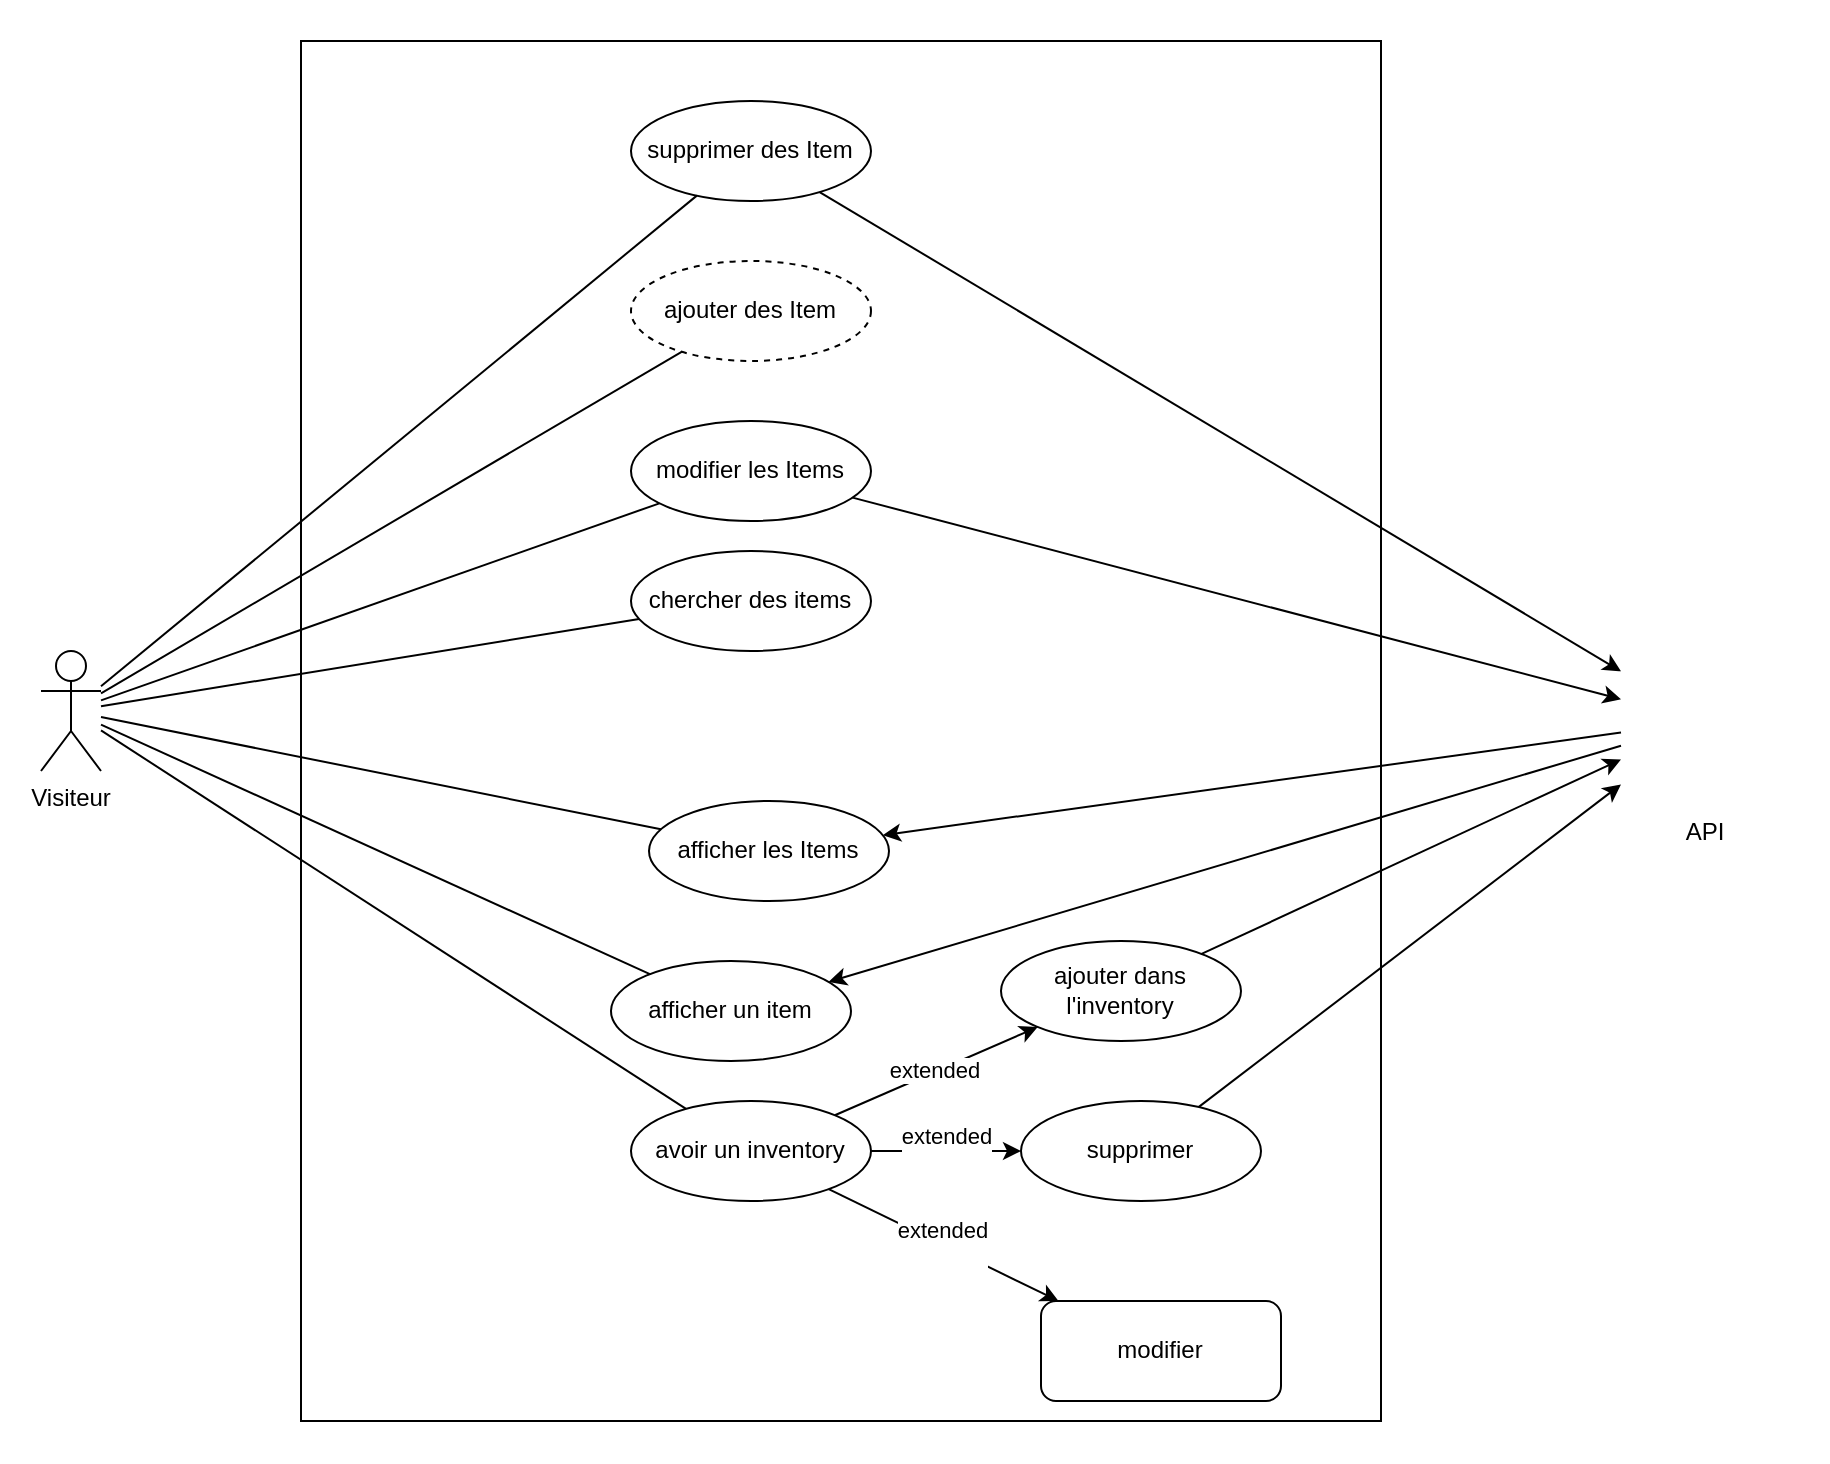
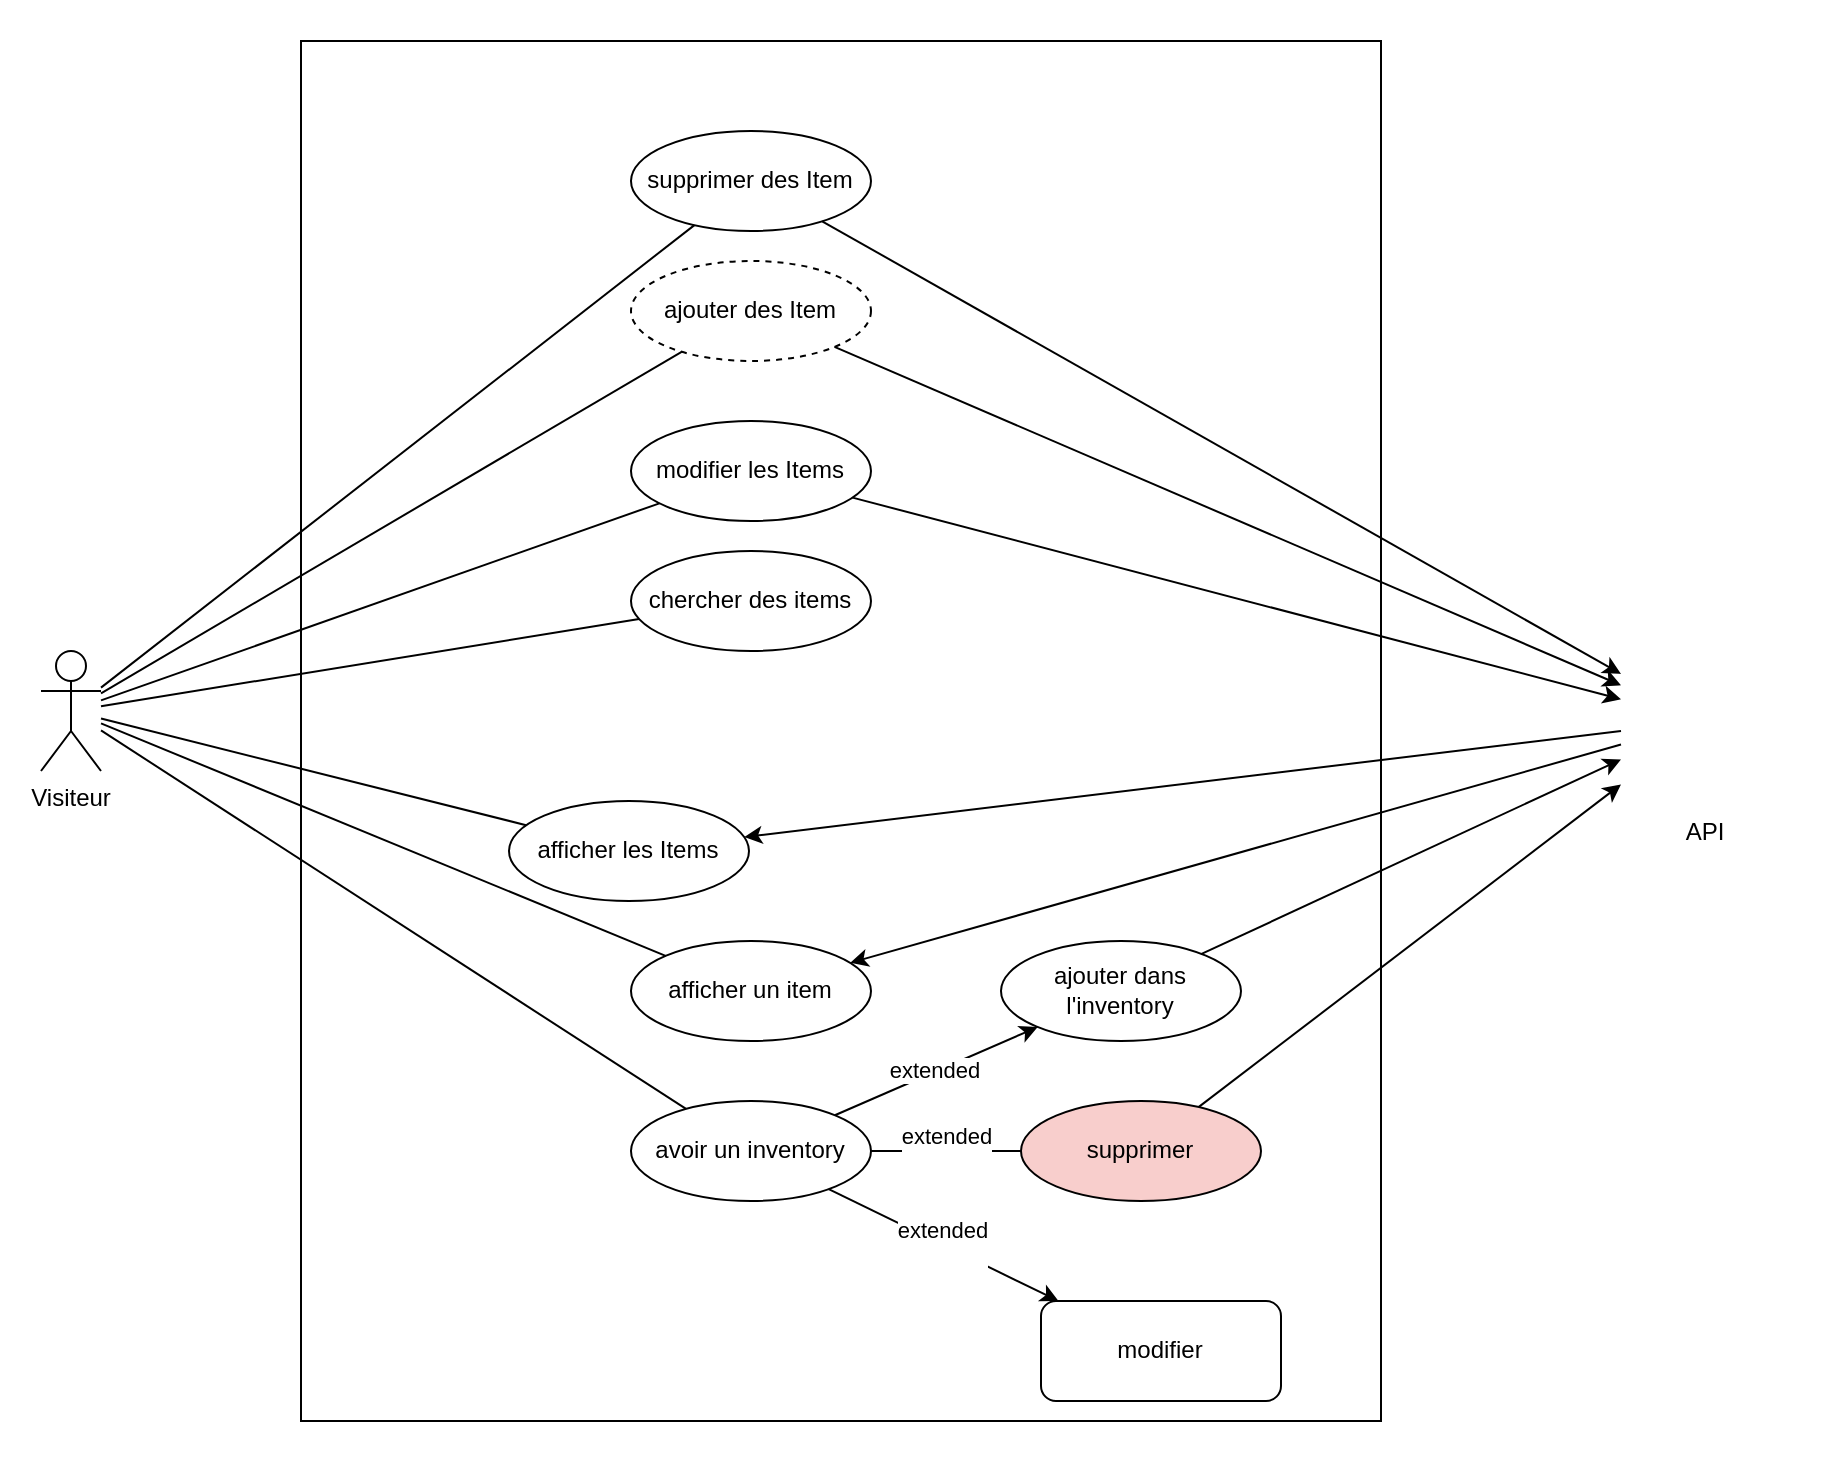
(751, 151) -> (751, 181)
none -> (1221, 513)
(769, 851) -> (629, 851)
(731, 1011) -> (751, 991)
(1006, 1151) -> (1011, 1151)
(1141, 1151) -> (1141, 1151)
